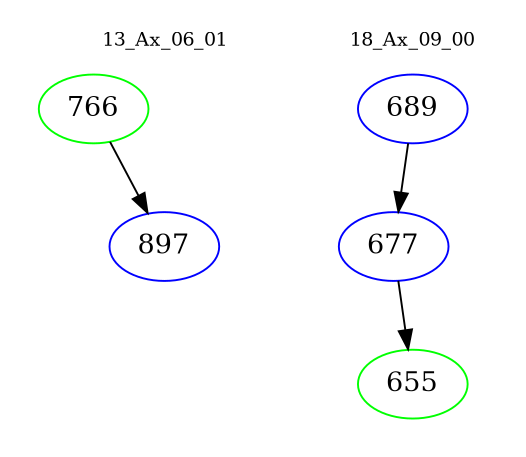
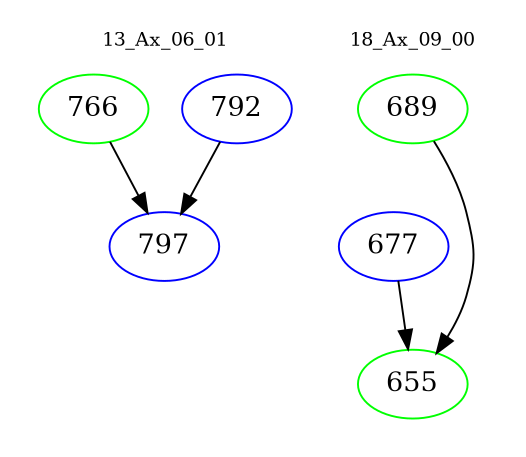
none -> (237, 109)
(413, 109) -> (413, 109)
(405, 168) -> (472, 238)
(164, 247) -> (164, 247)
